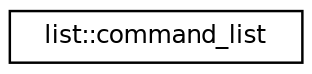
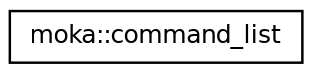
(156, 37) -> (156, 37)
